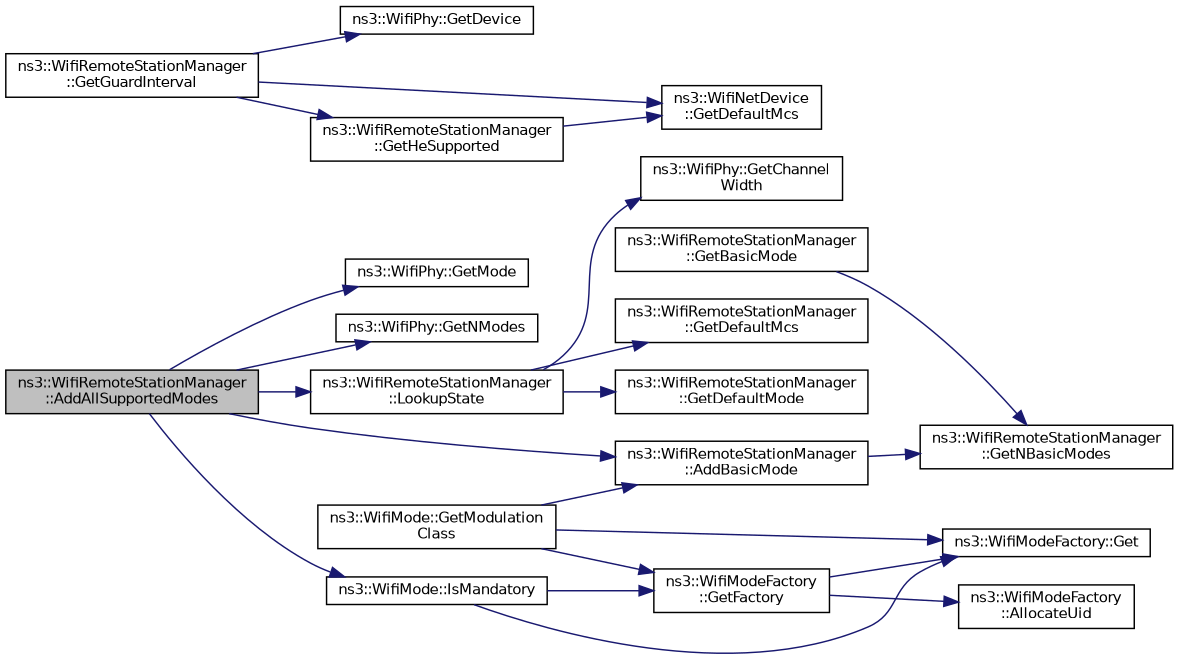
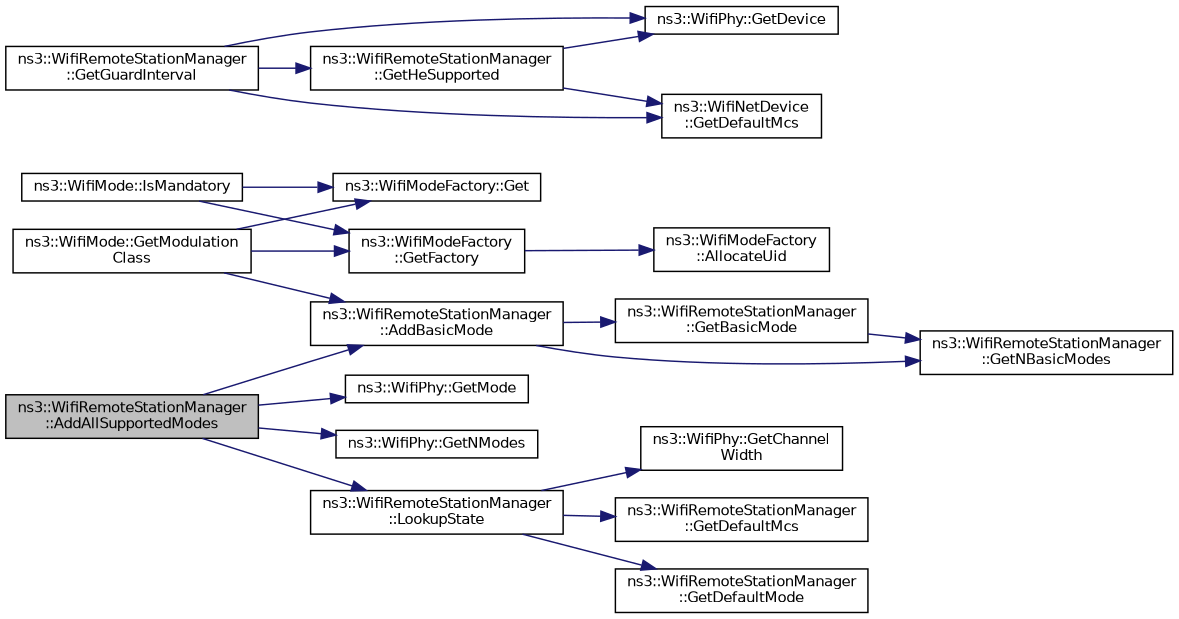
none -> (601, 42)
none -> (582, 322)
(231, 504) -> none
(887, 568) -> none
